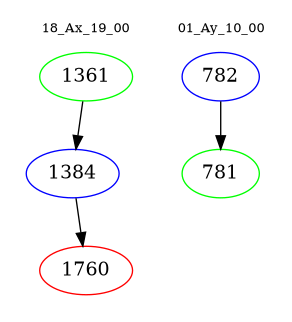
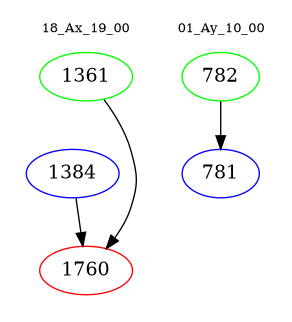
(221, 77) -> (221, 77)
(80, 119) -> (135, 167)
(221, 174) -> (221, 174)
